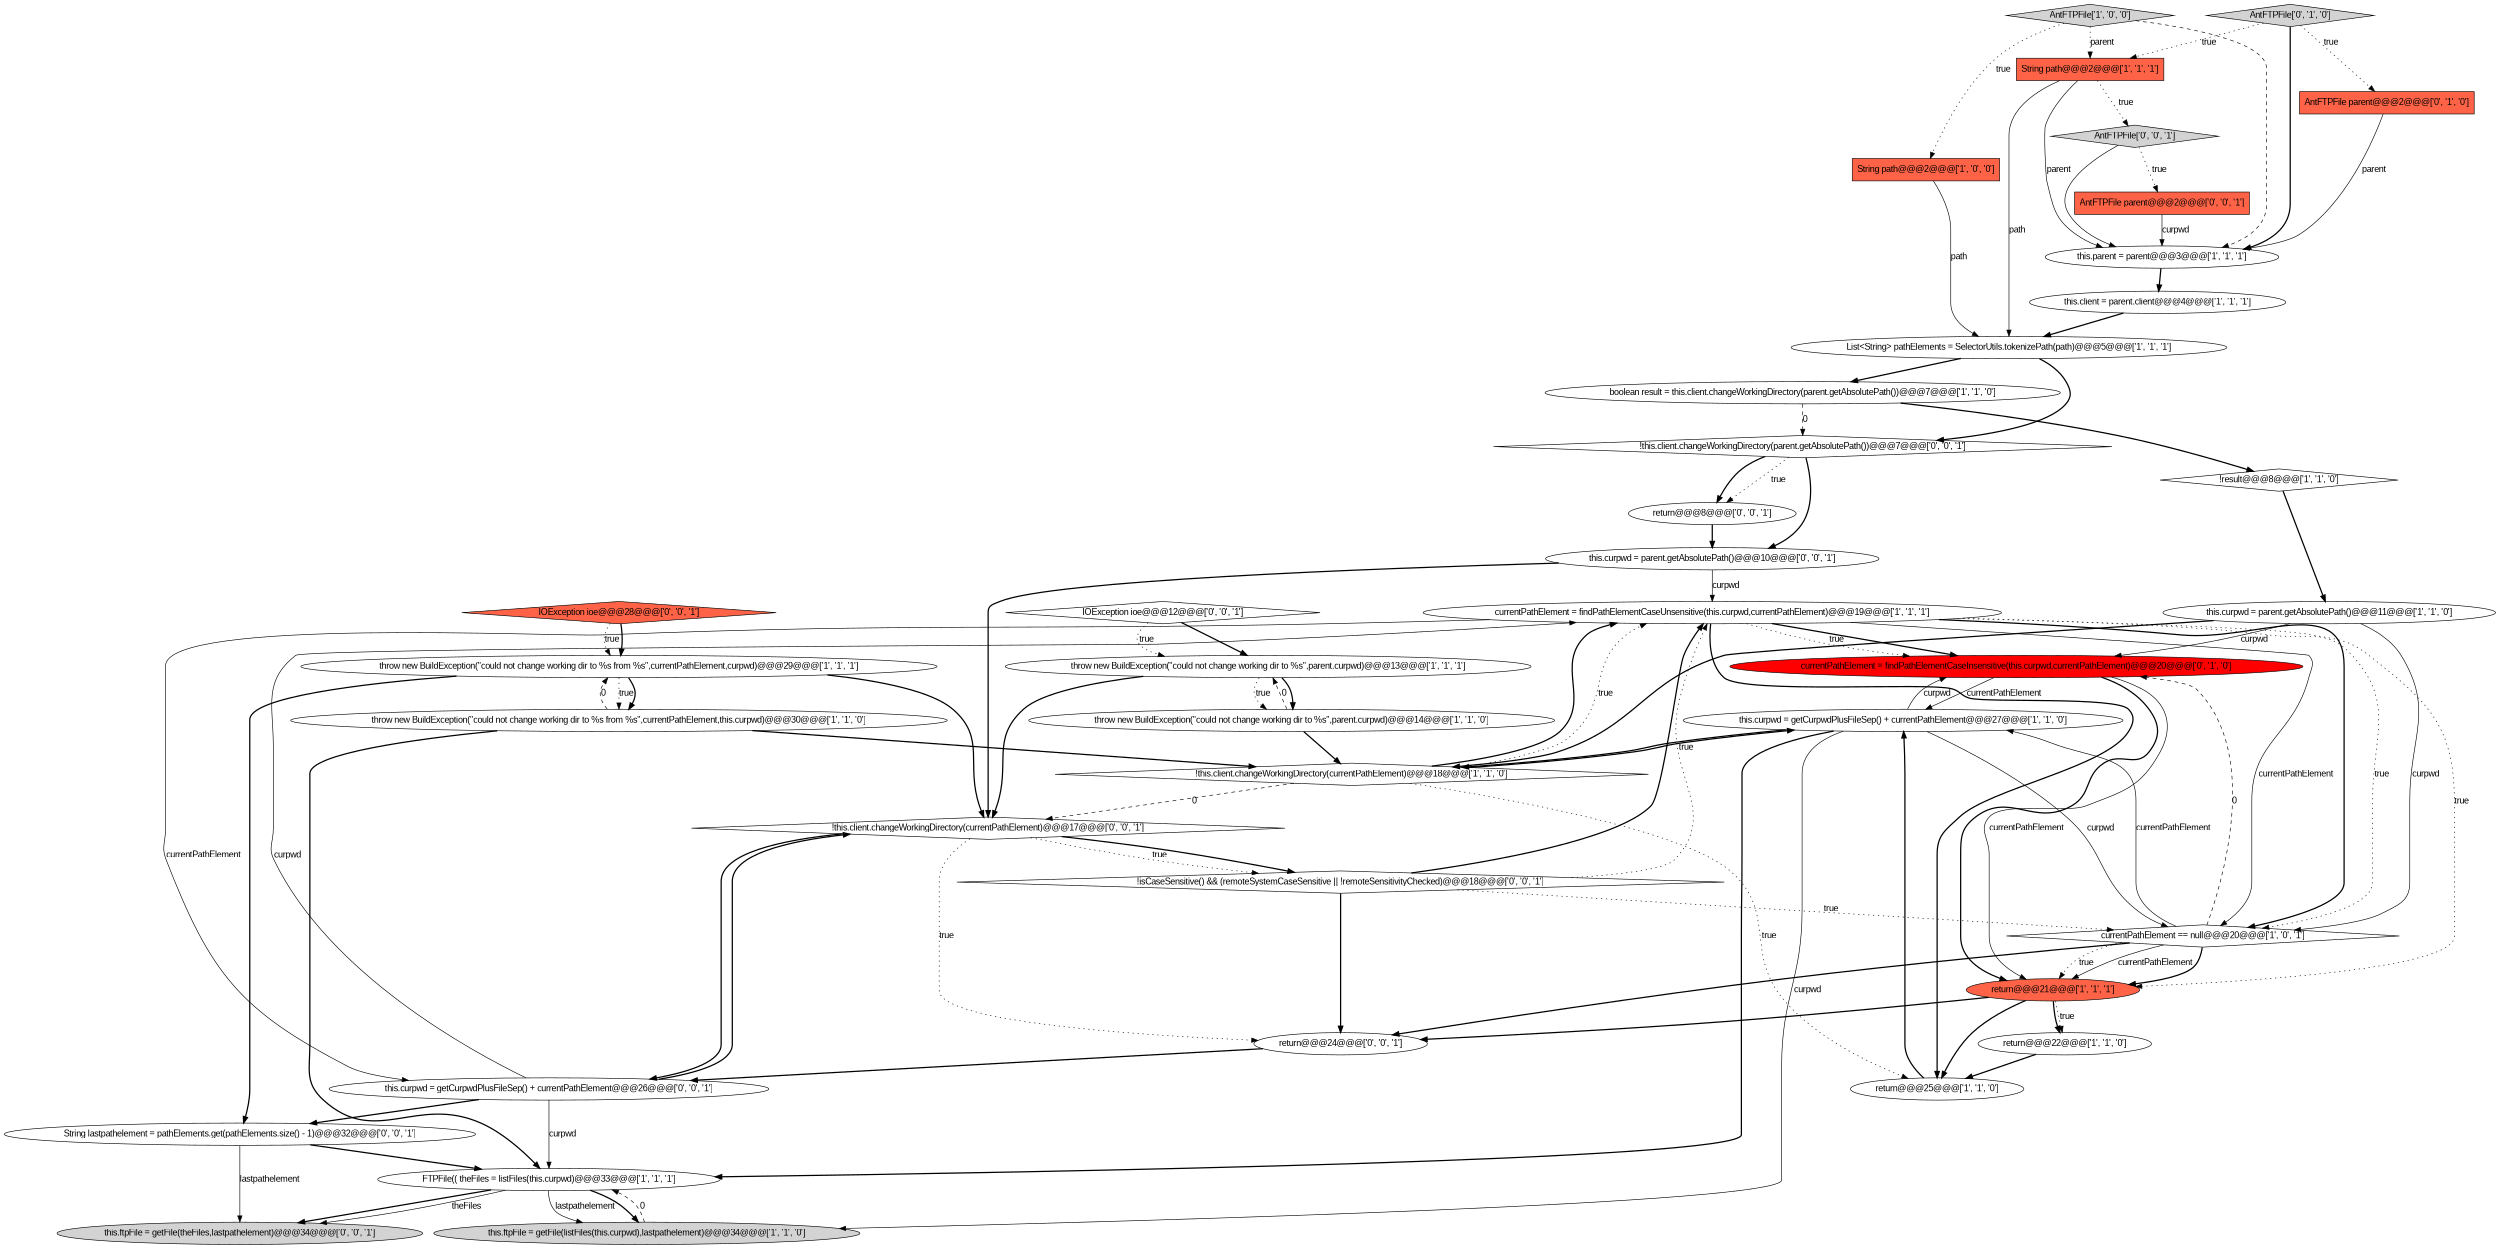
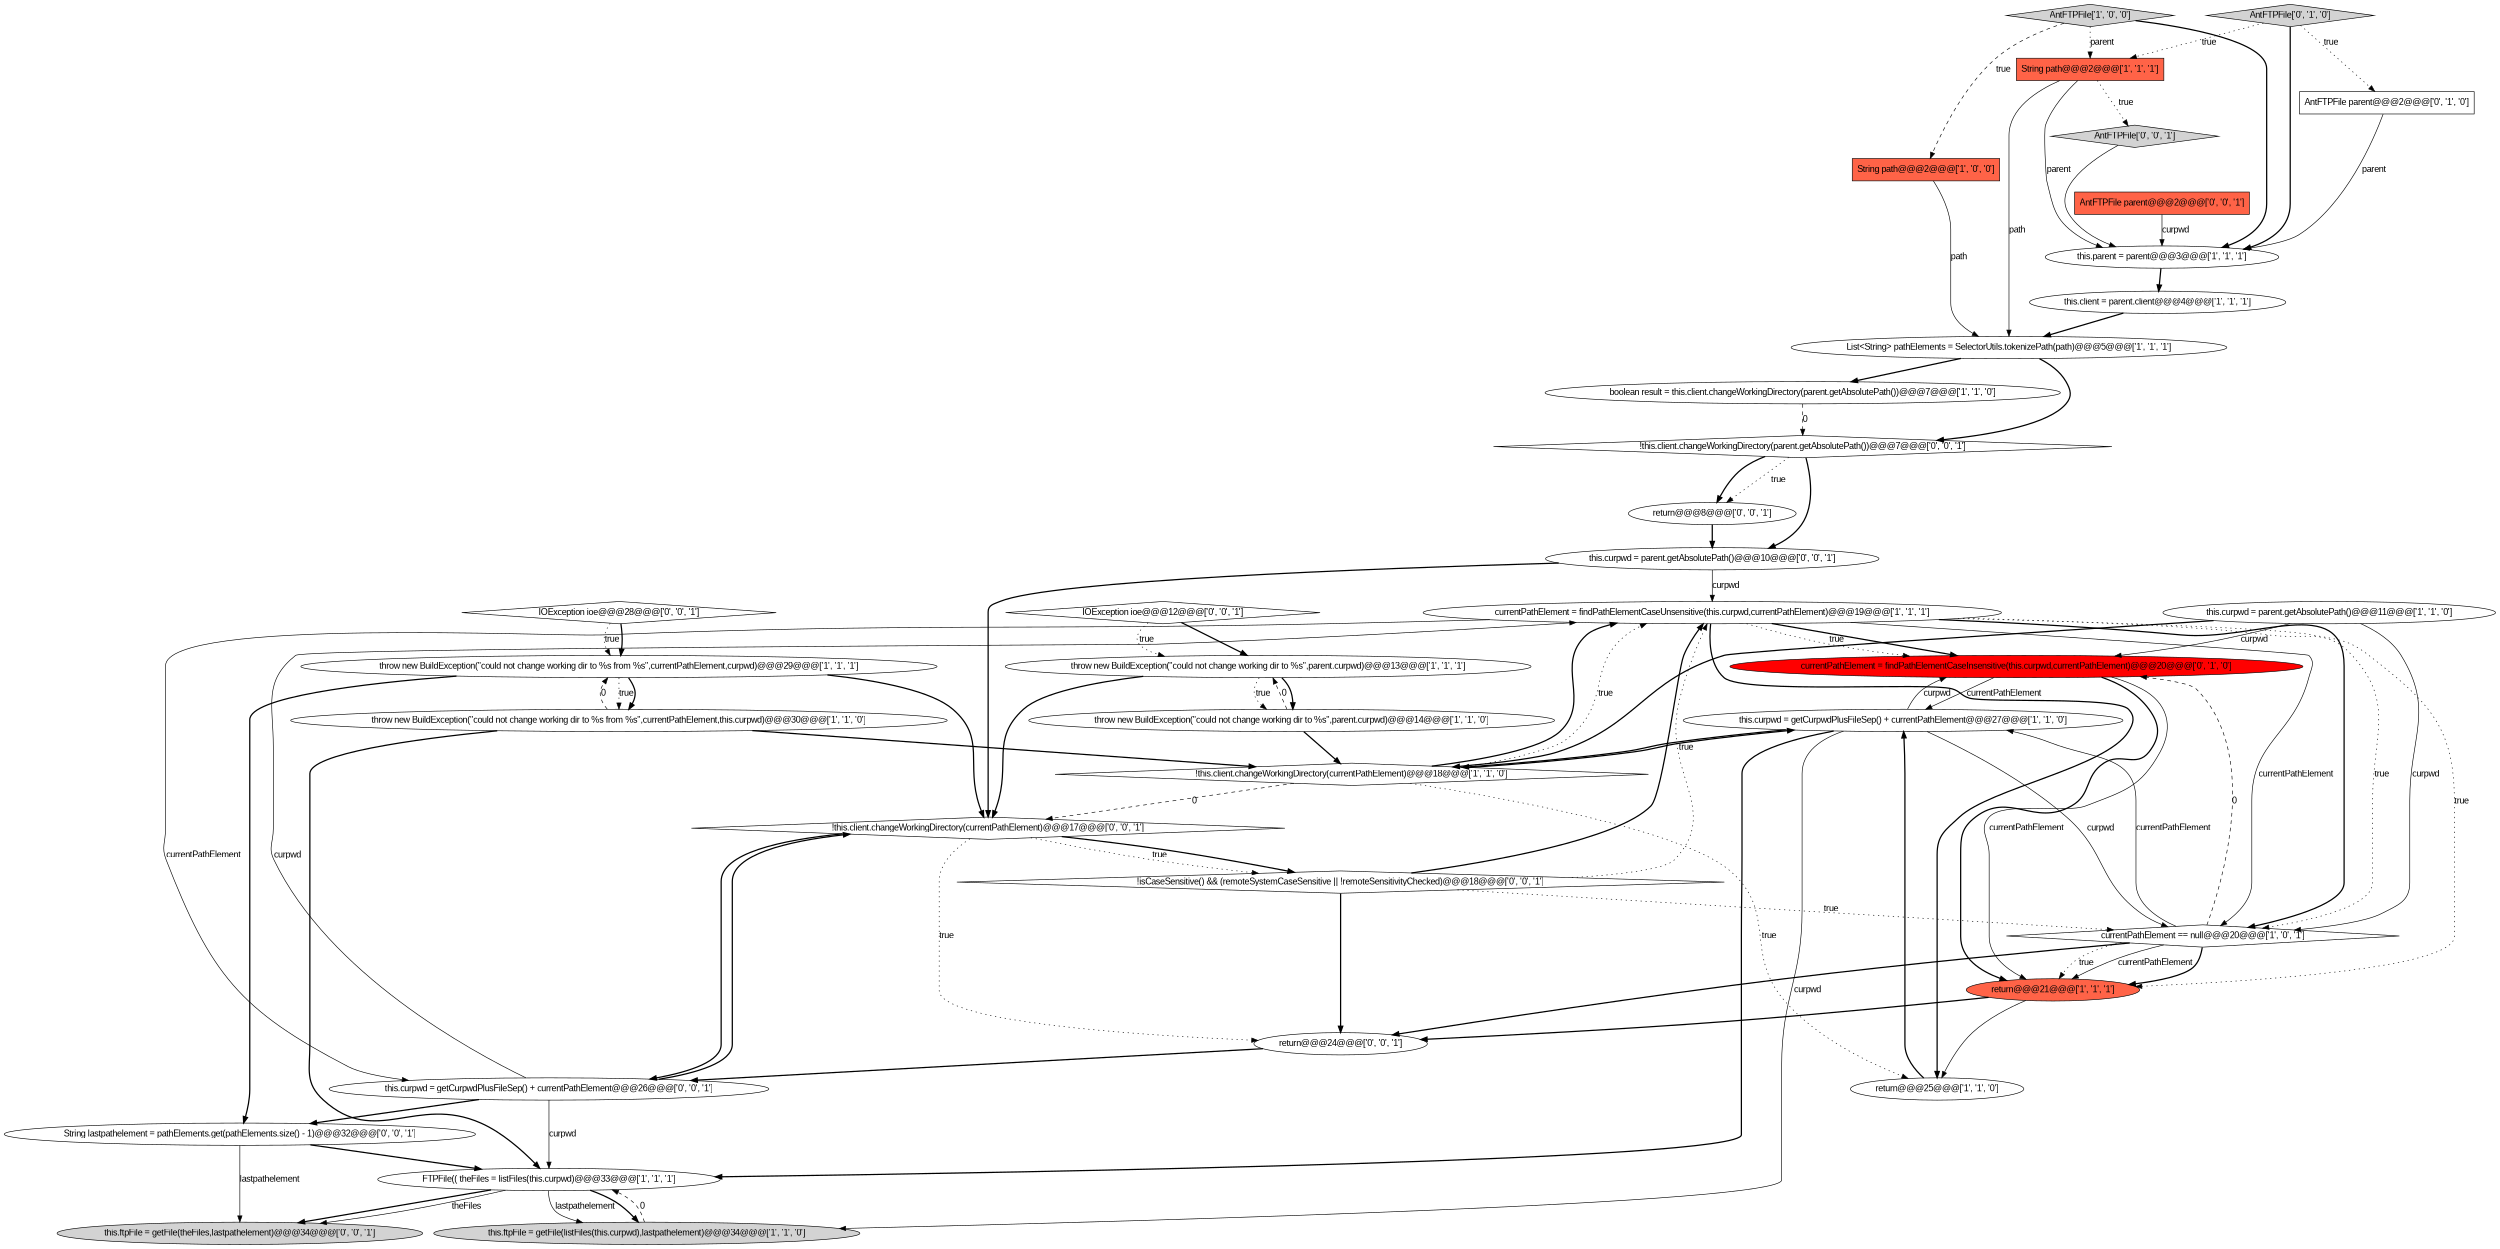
(1983, 71) -> (1983, 71)
(2267, 94) -> (2267, 94)
(2387, 103) -> (2387, 103)
(2147, 167) -> none
(2279, 480) -> none
(619, 613) -> (619, 613)
(1978, 1028) -> (1978, 1028)
(2065, 1044) -> none
